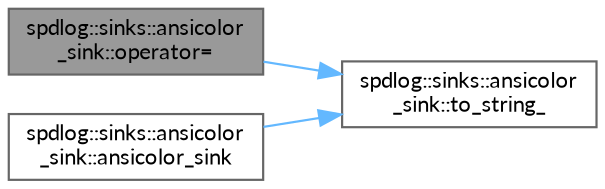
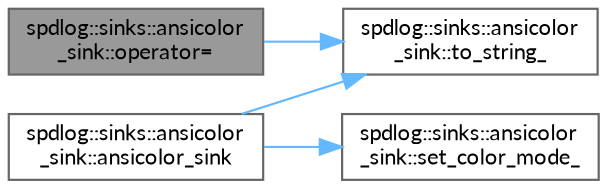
none -> (470, 147)
